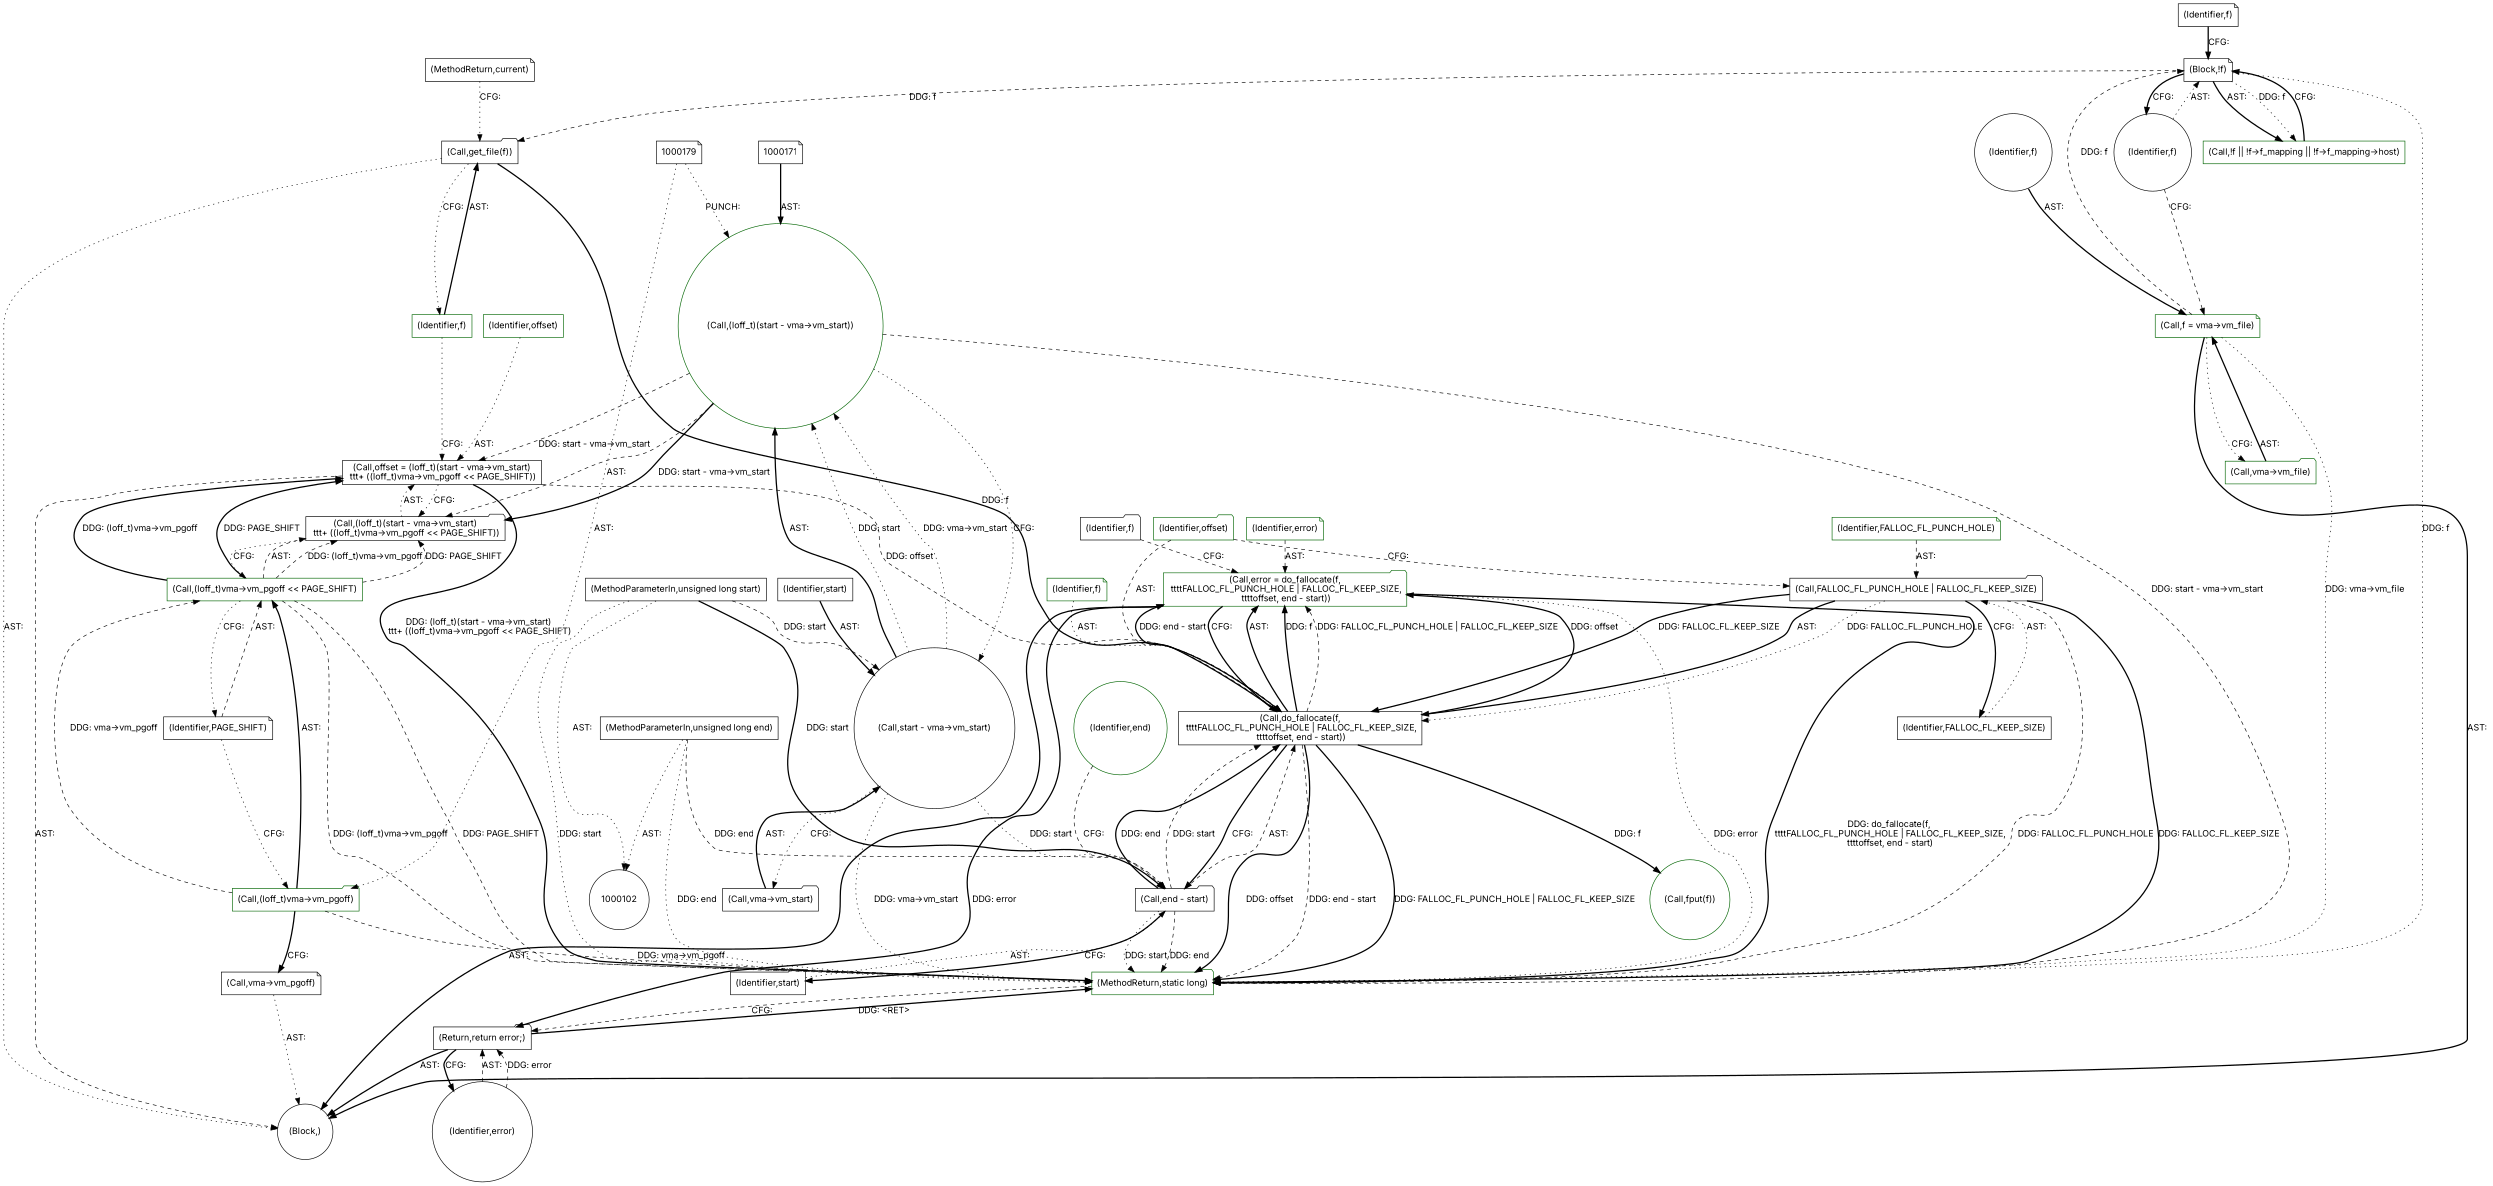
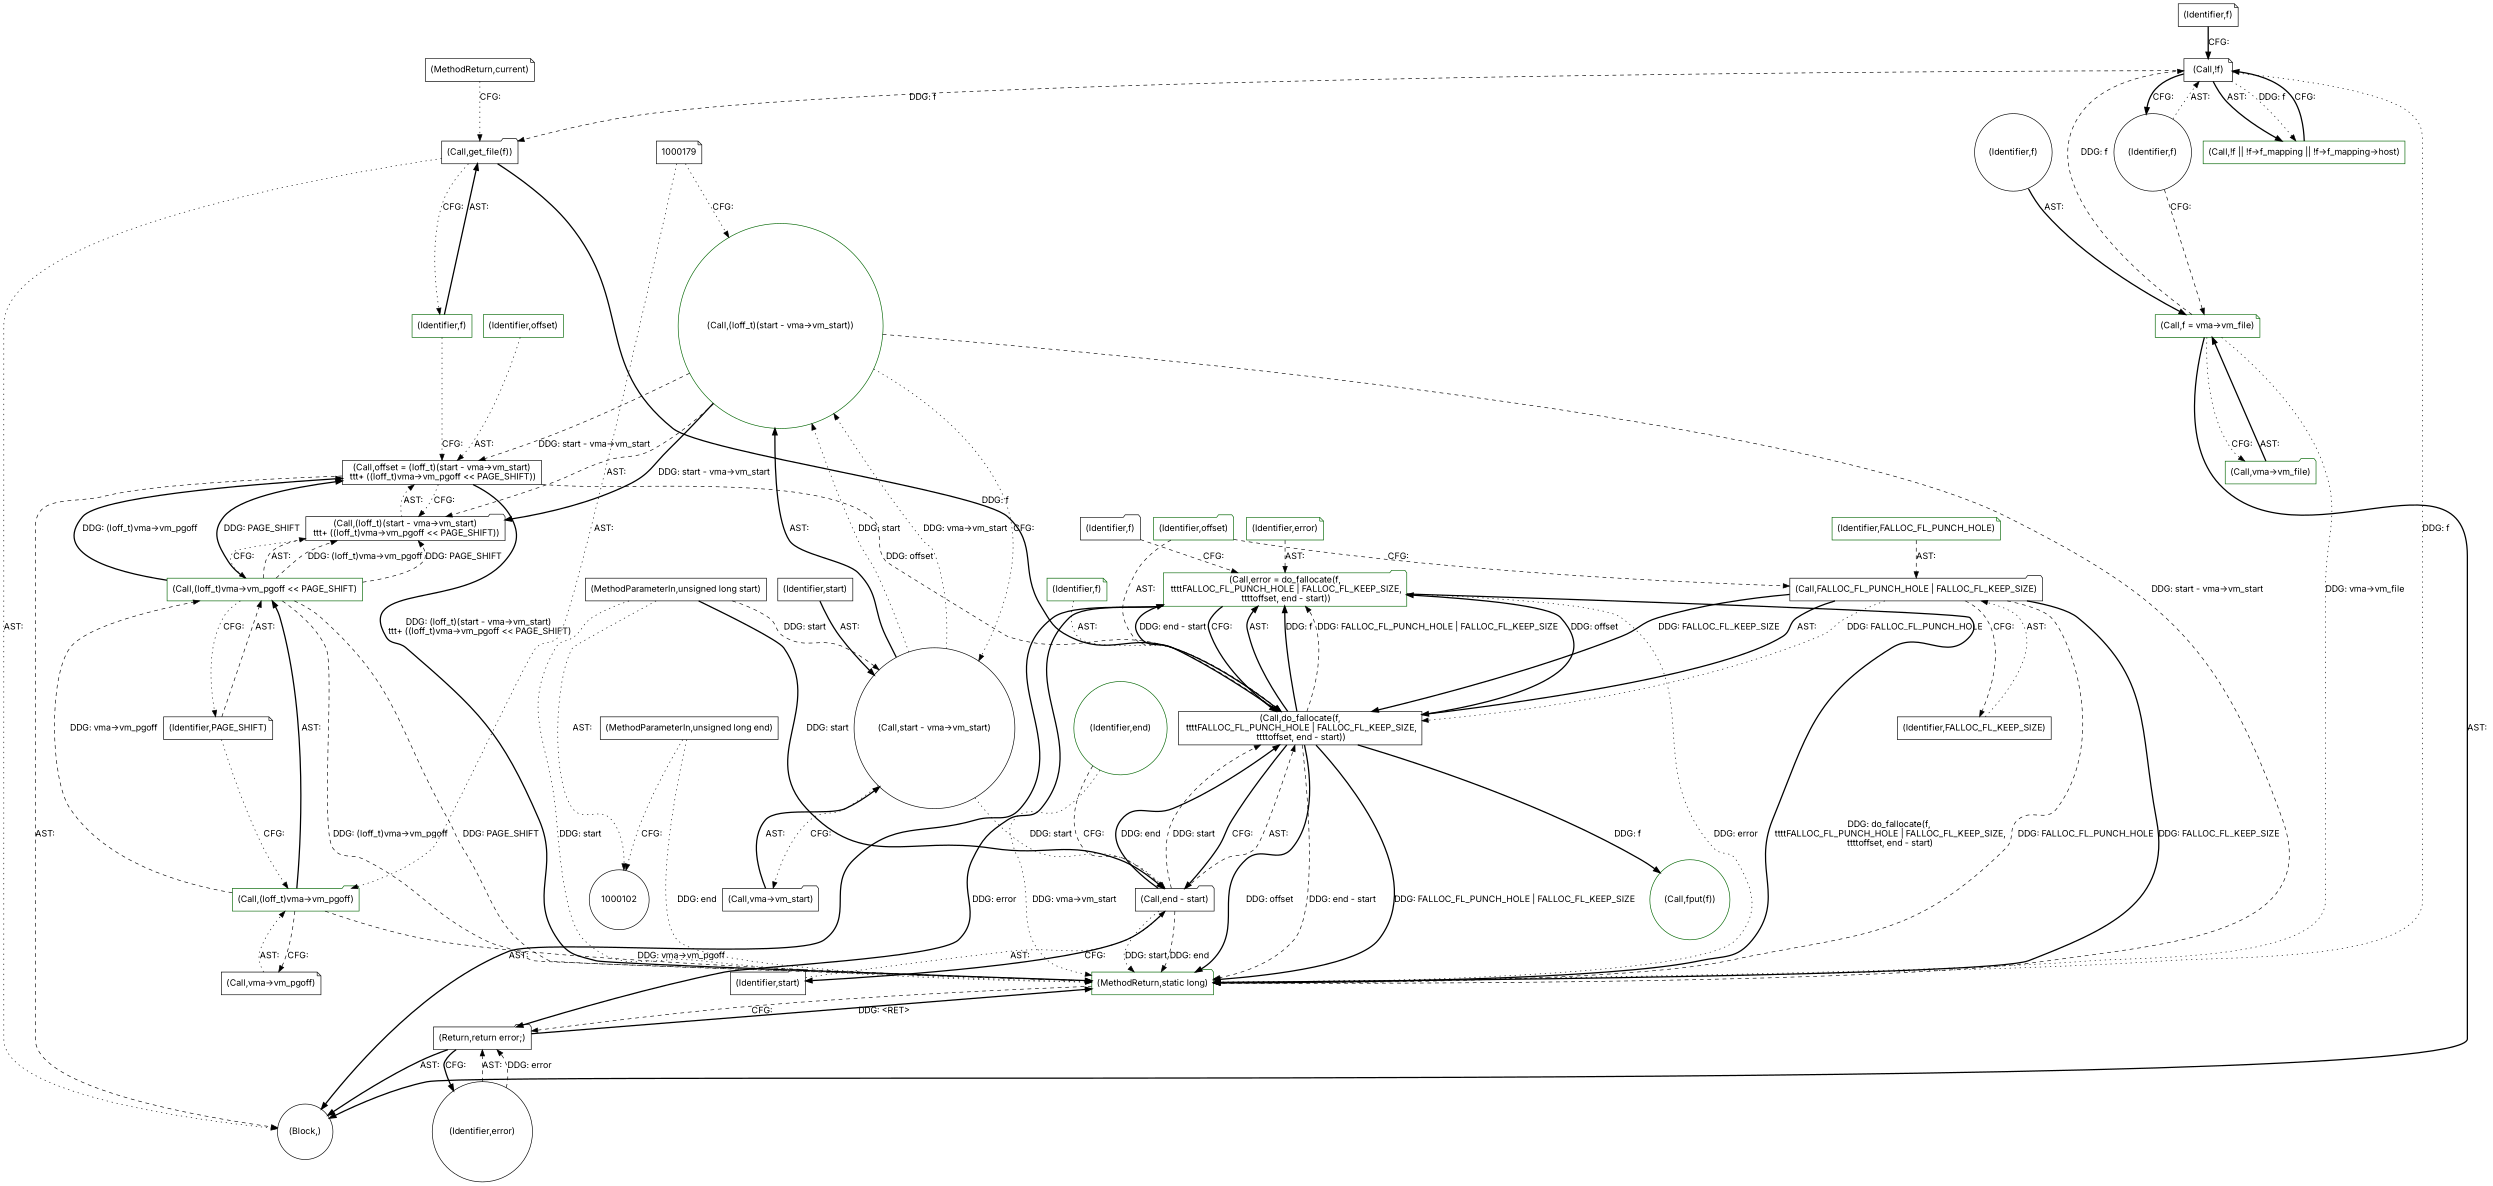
(2208, 70) -> (2208, 70)
(781, 152) -> none
(724, 207) -> (724, 207)
(1995, 651) -> (1995, 651)
(653, 834) -> (653, 834)
(883, 856) -> none
(290, 939) -> (290, 939)
(909, 960) -> (1019, 859)
(286, 1047) -> (263, 942)
